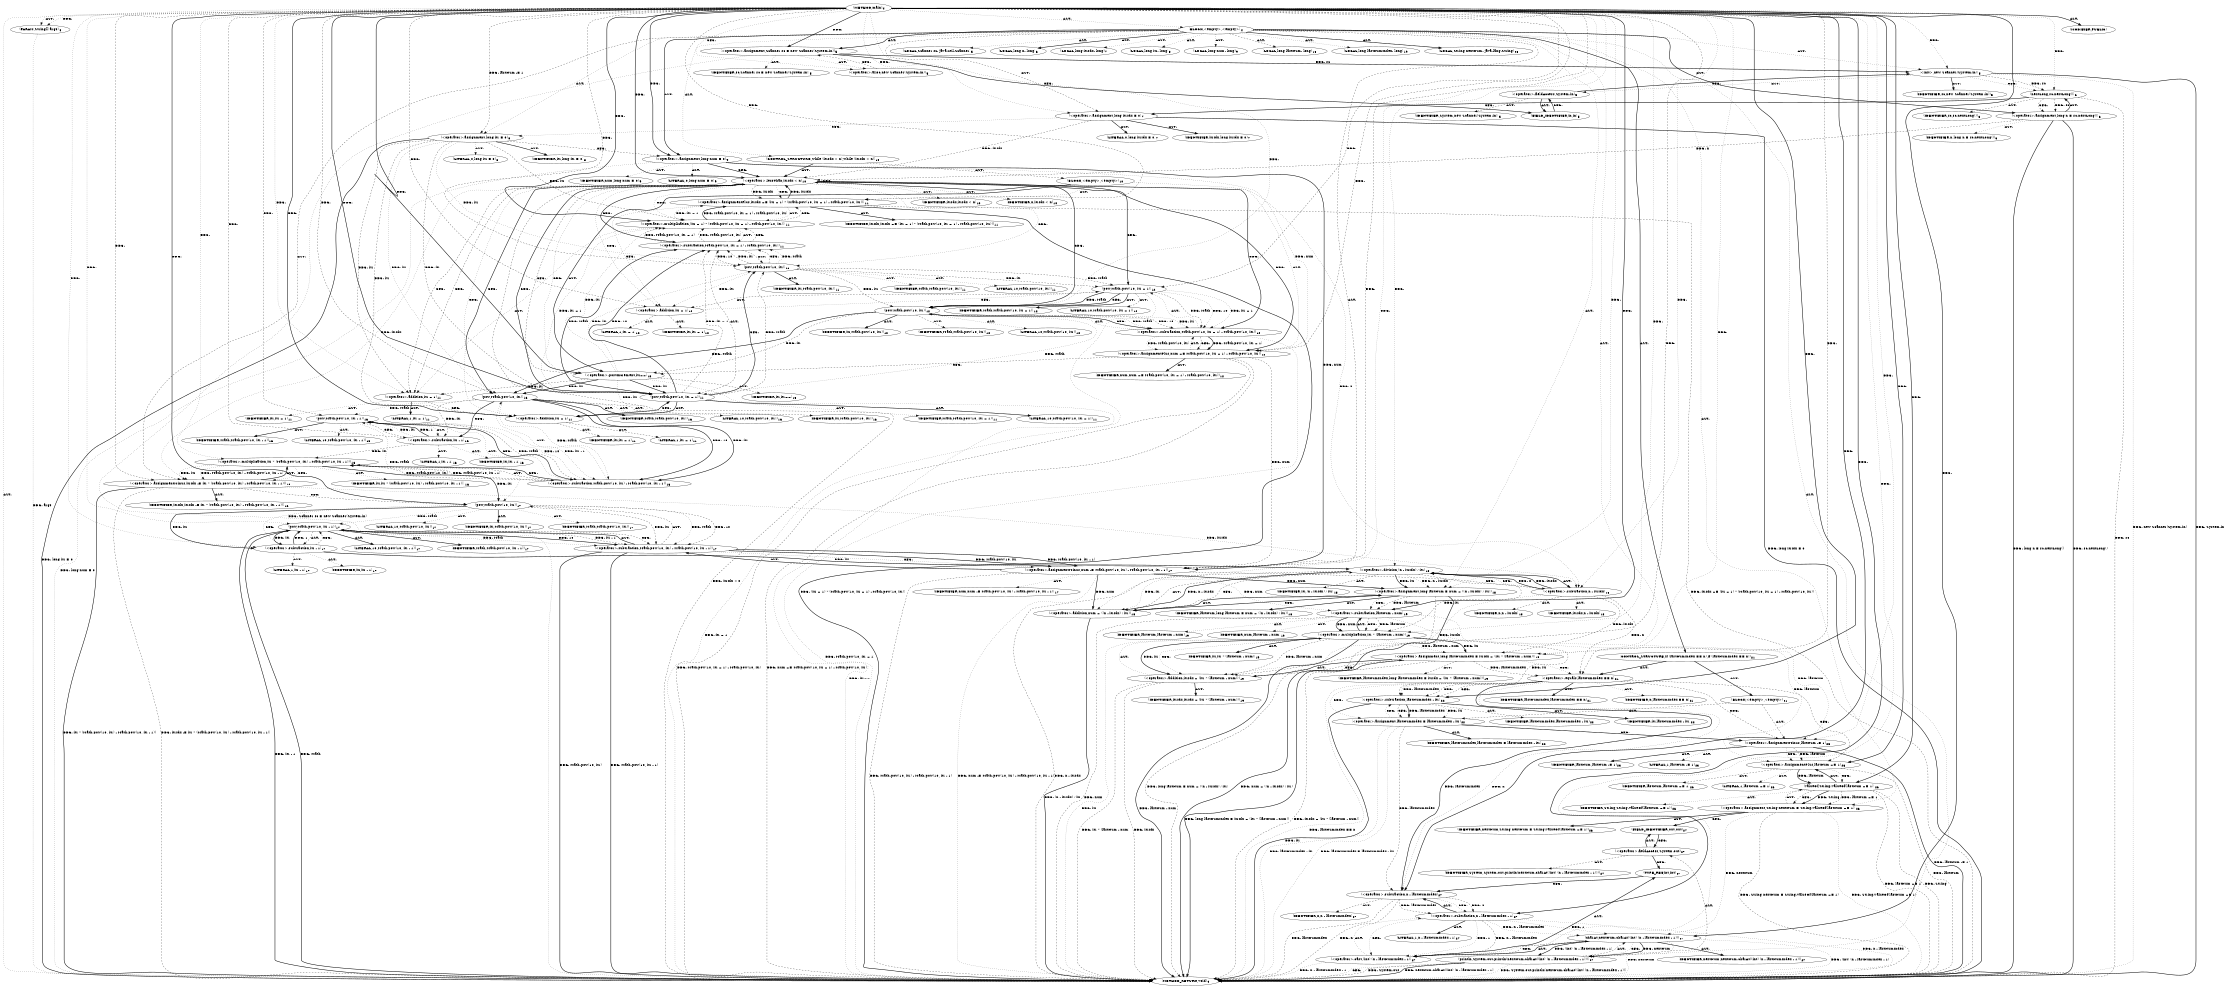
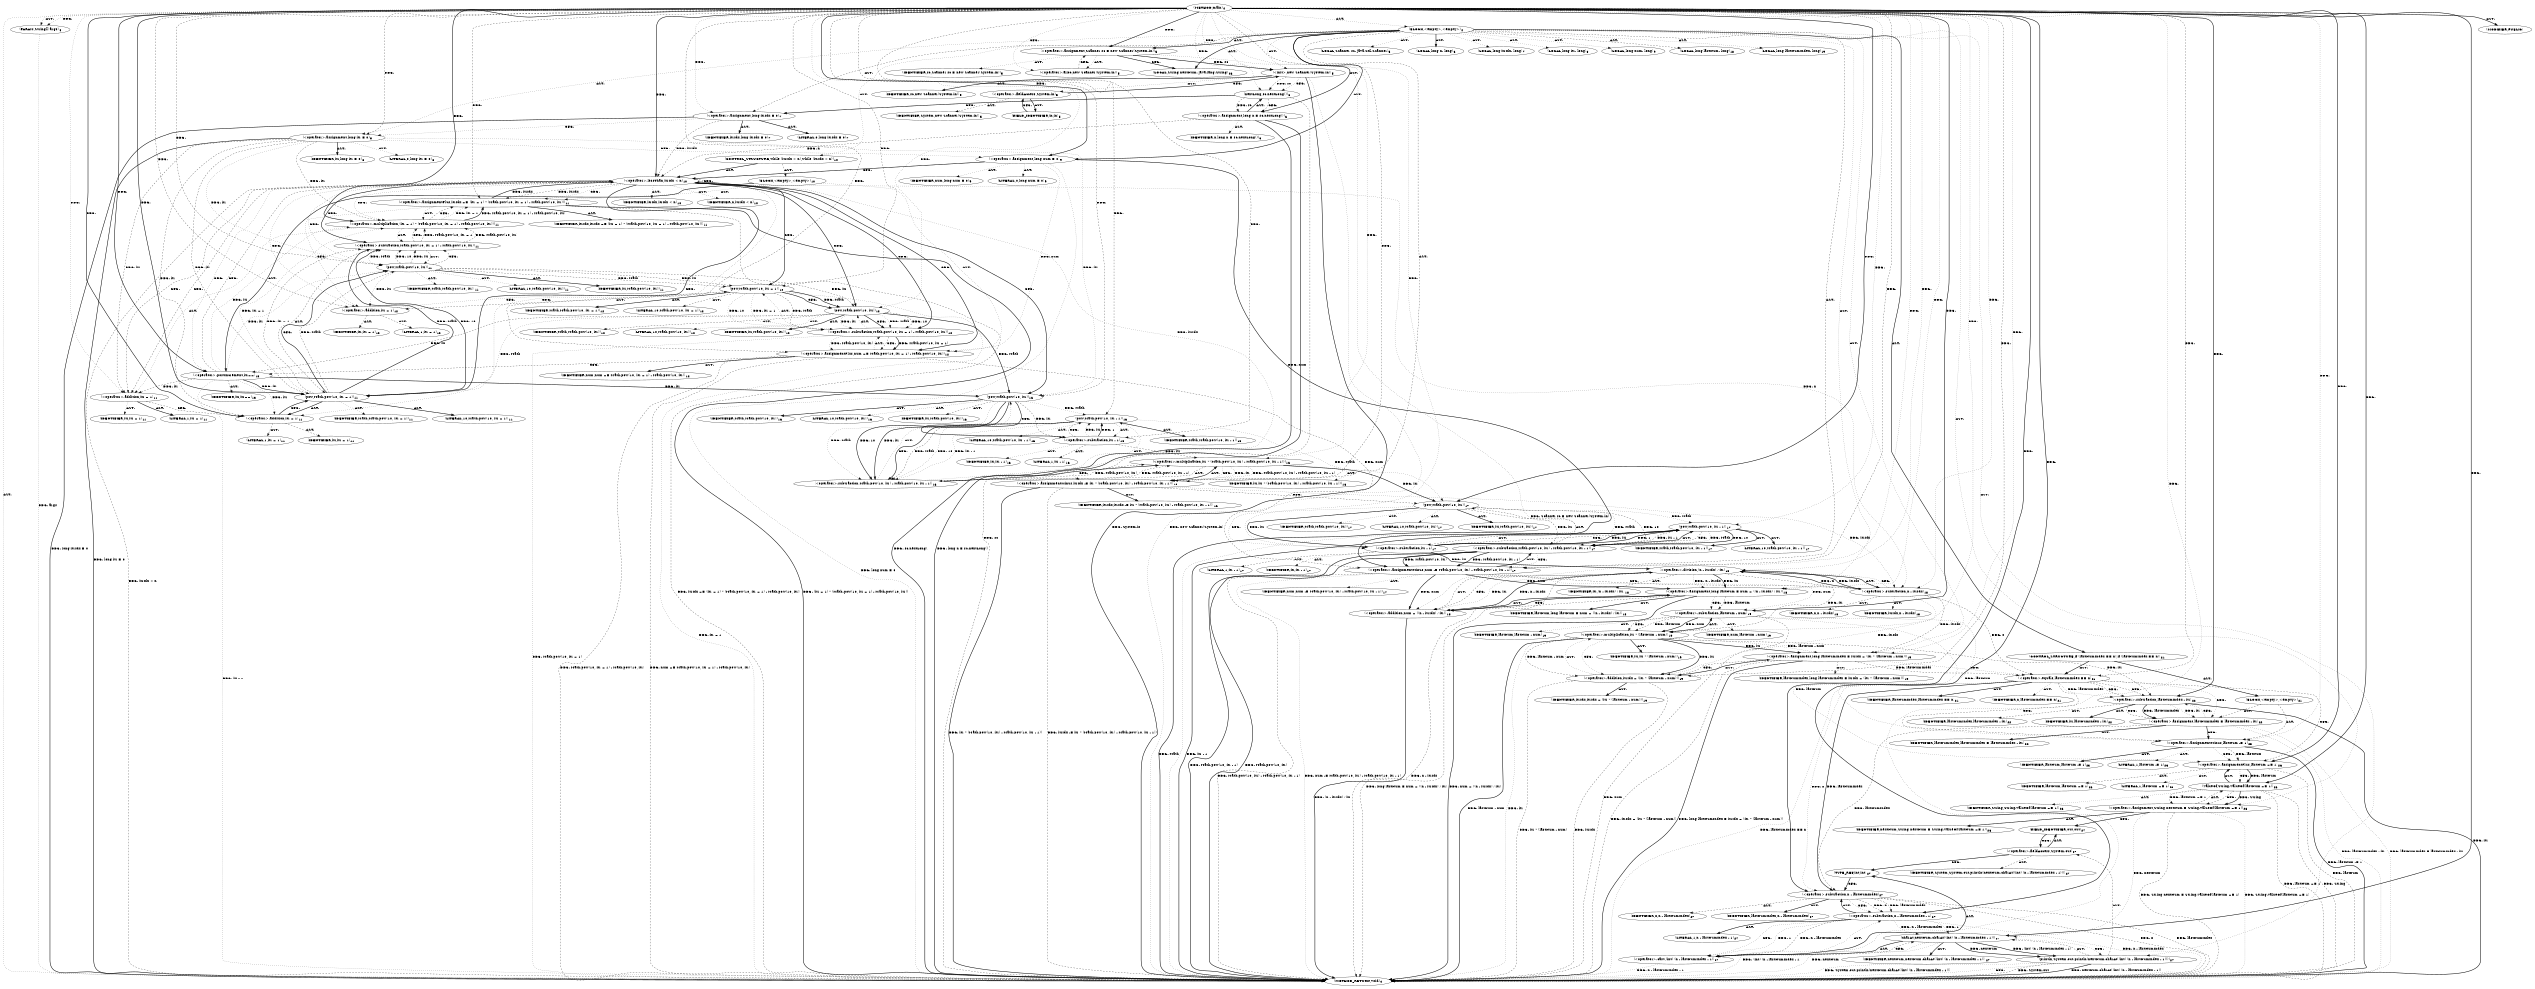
(507, 73) -> (390, 73)
(1180, 95) -> (1145, 62)
(1952, 116) -> none
(582, 148) -> (679, 151)
none -> (1770, 916)
